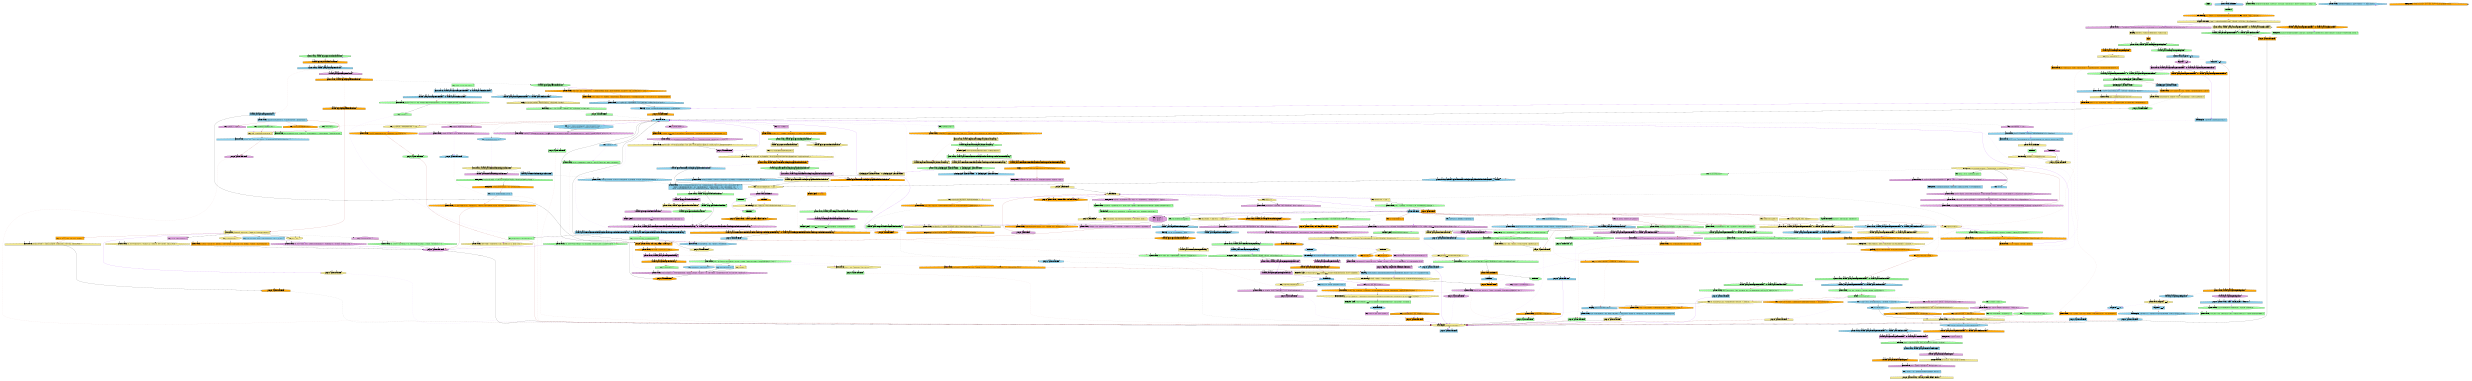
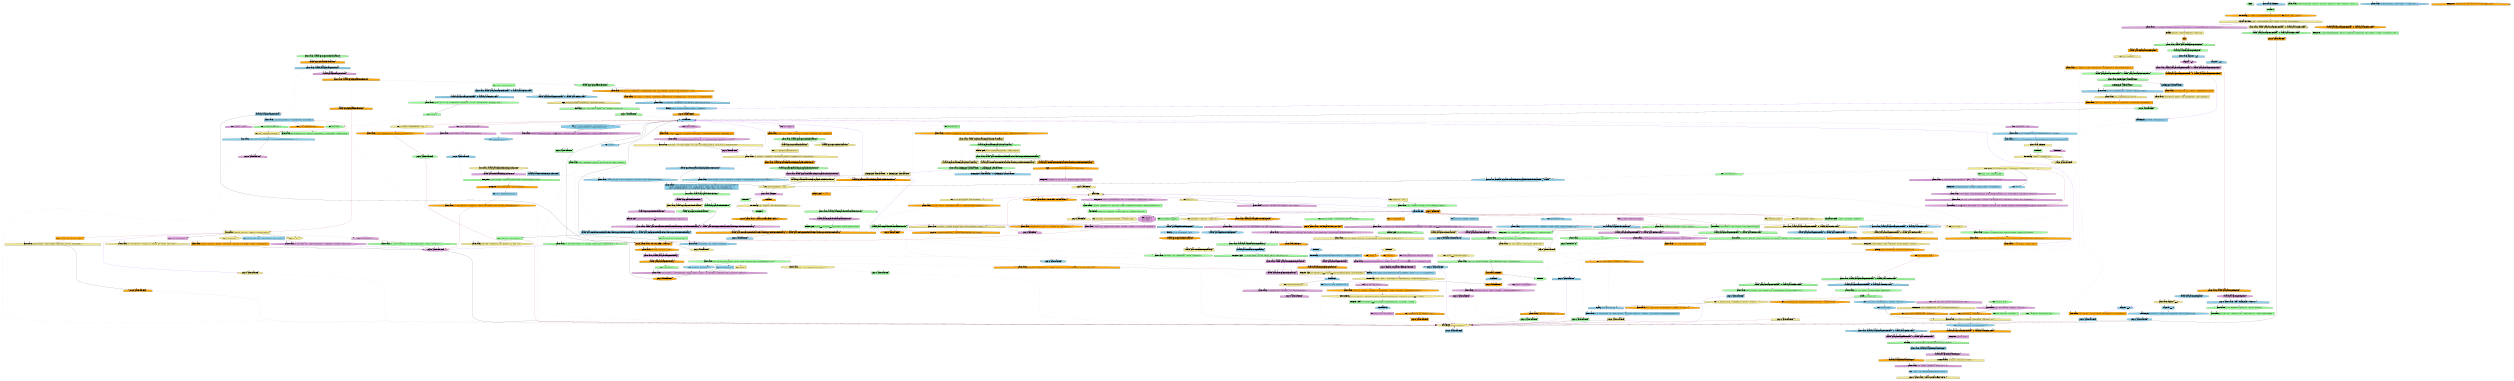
(1988, 168) -> (2010, 168)
